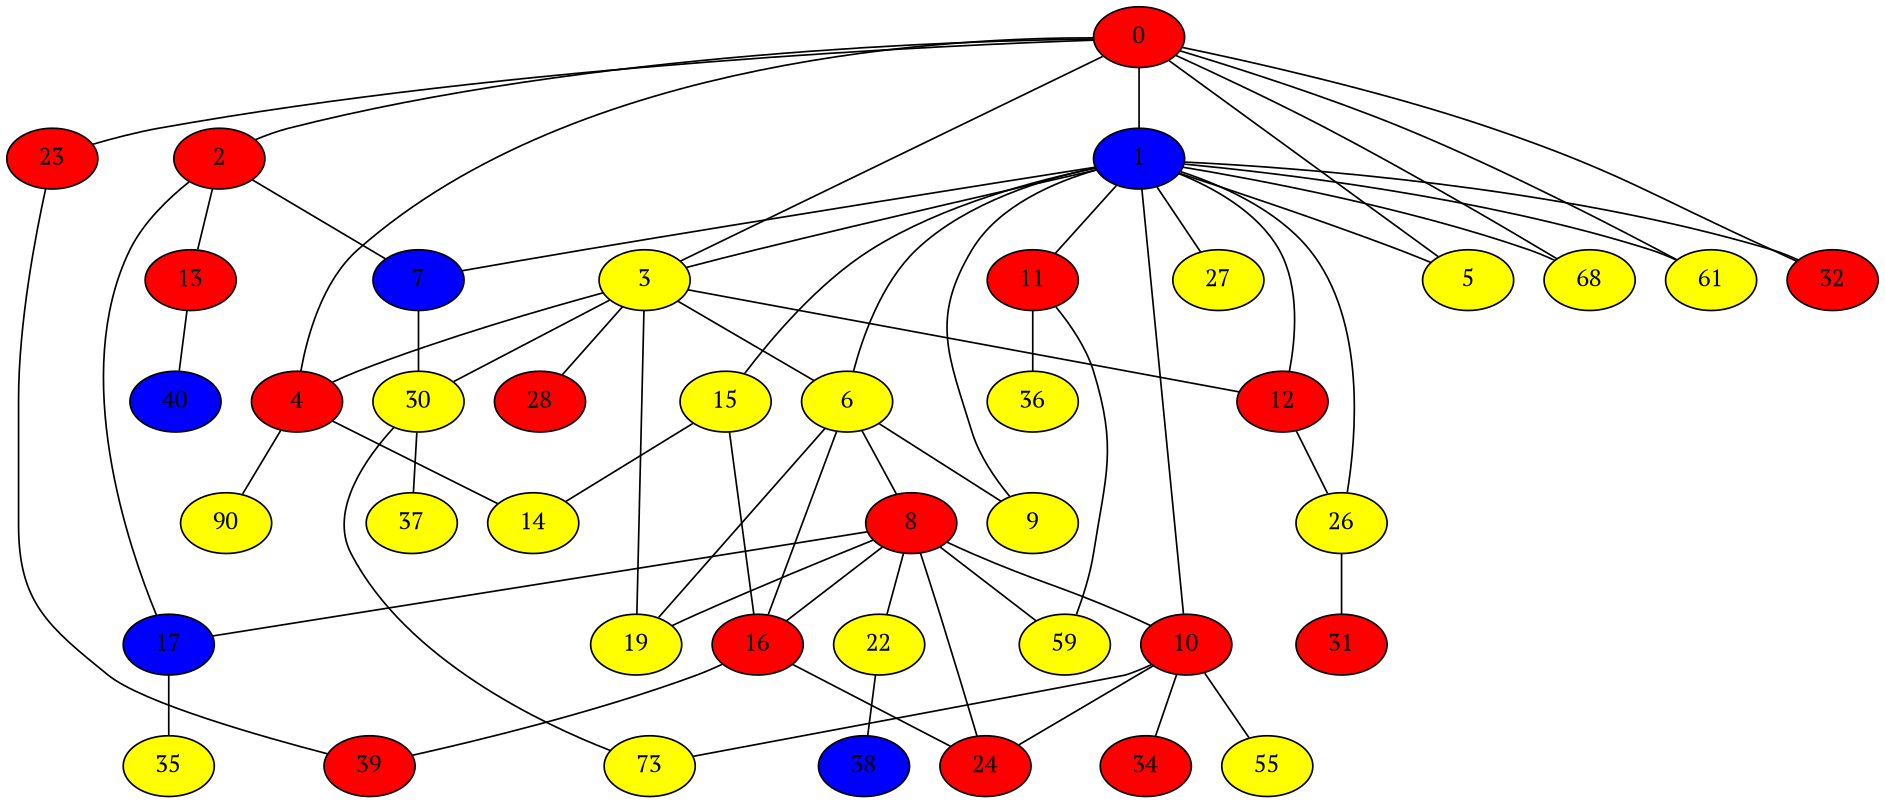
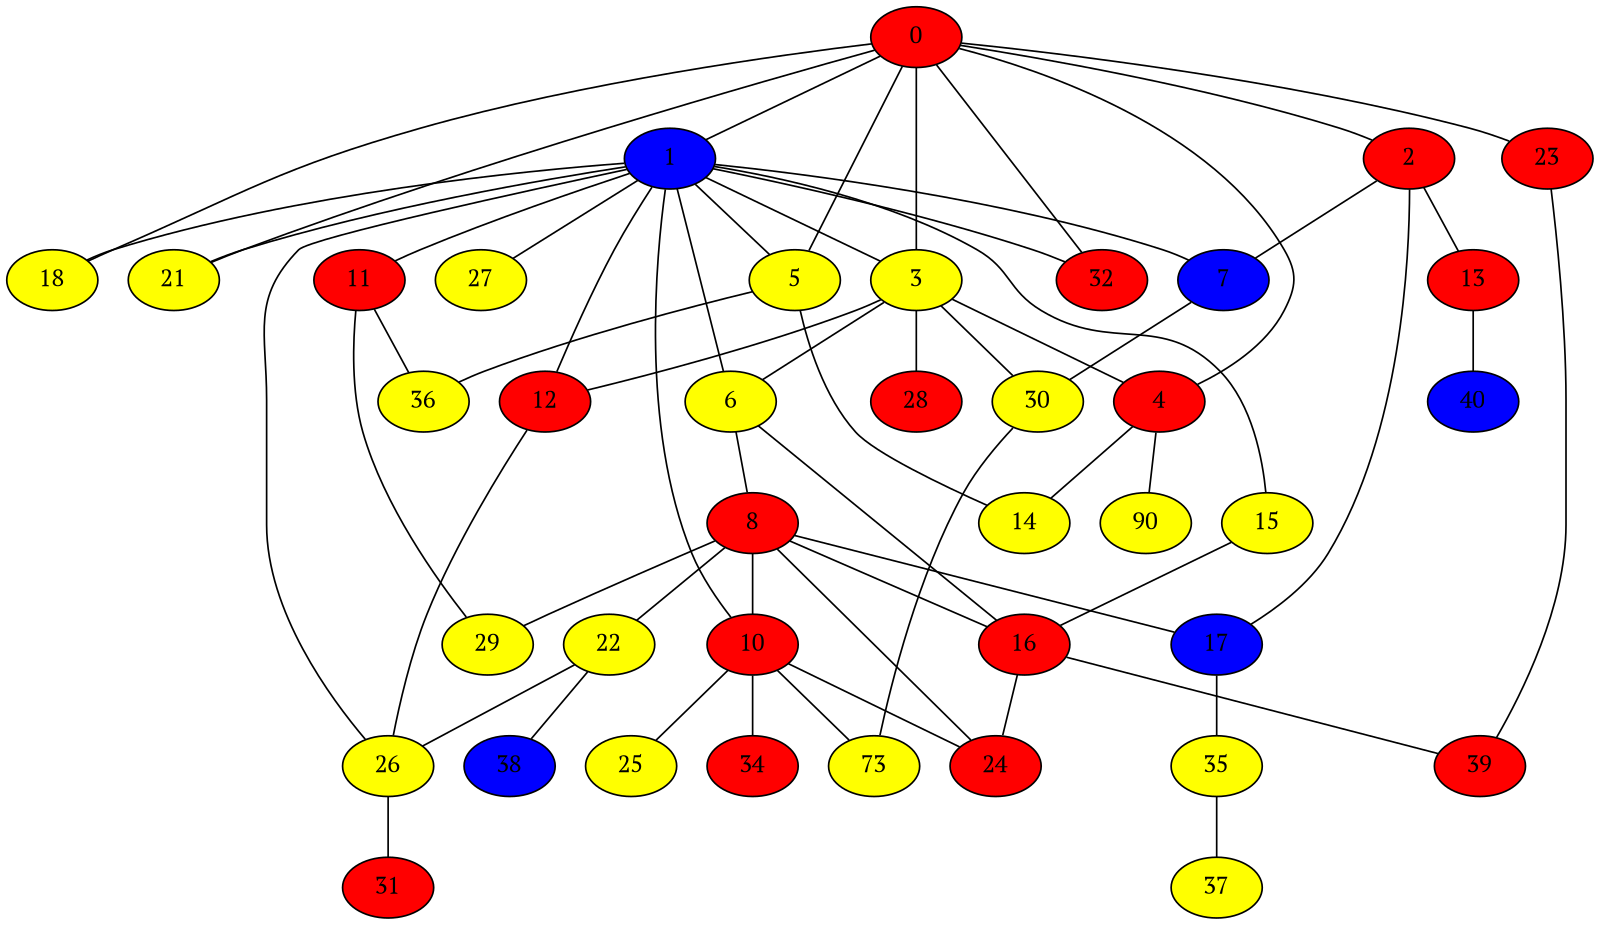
(1590, 280) -> (52, 280)
(1711, 280) -> (174, 280)
none -> (604, 332)
(416, 451) -> (1217, 827)
(630, 462) -> (862, 437)
(1033, 523) -> none
(636, 645) -> none
(1065, 645) -> (488, 645)
none -> (499, 705)
(1267, 766) -> (631, 766)
